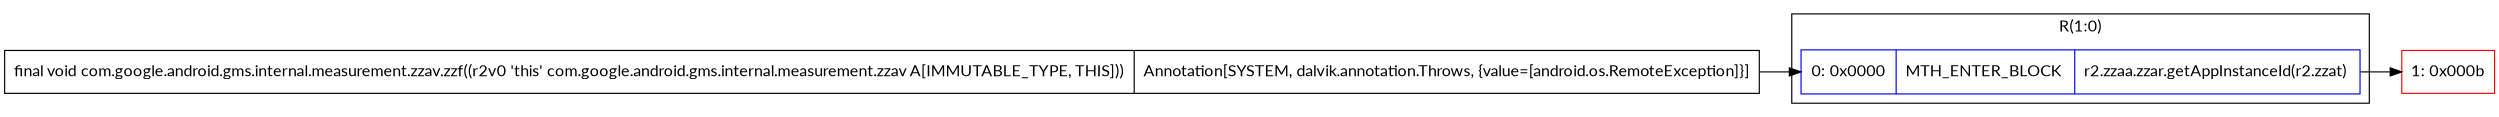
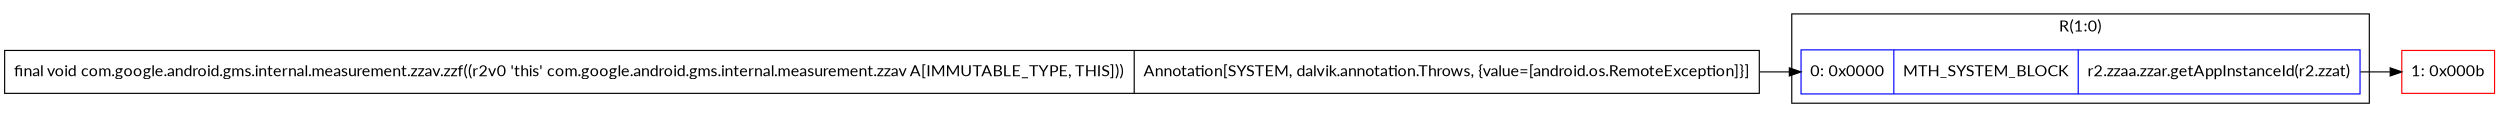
(1984, 71) -> (1986, 71)
